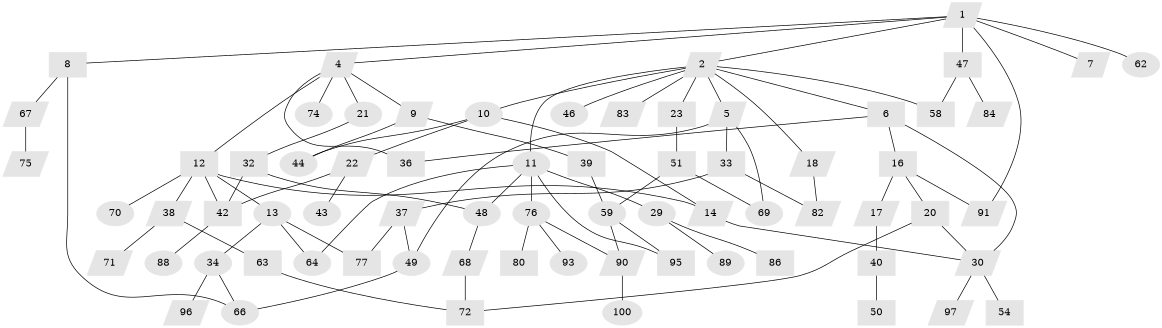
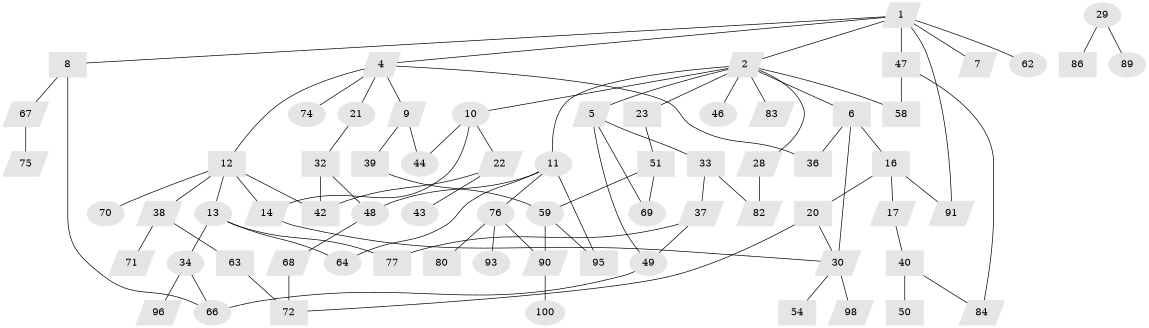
(812, 164) -> (759, 164)
(580, 183) -> none
(164, 263) -> none
none -> (945, 289)
(951, 313) -> (851, 313)
